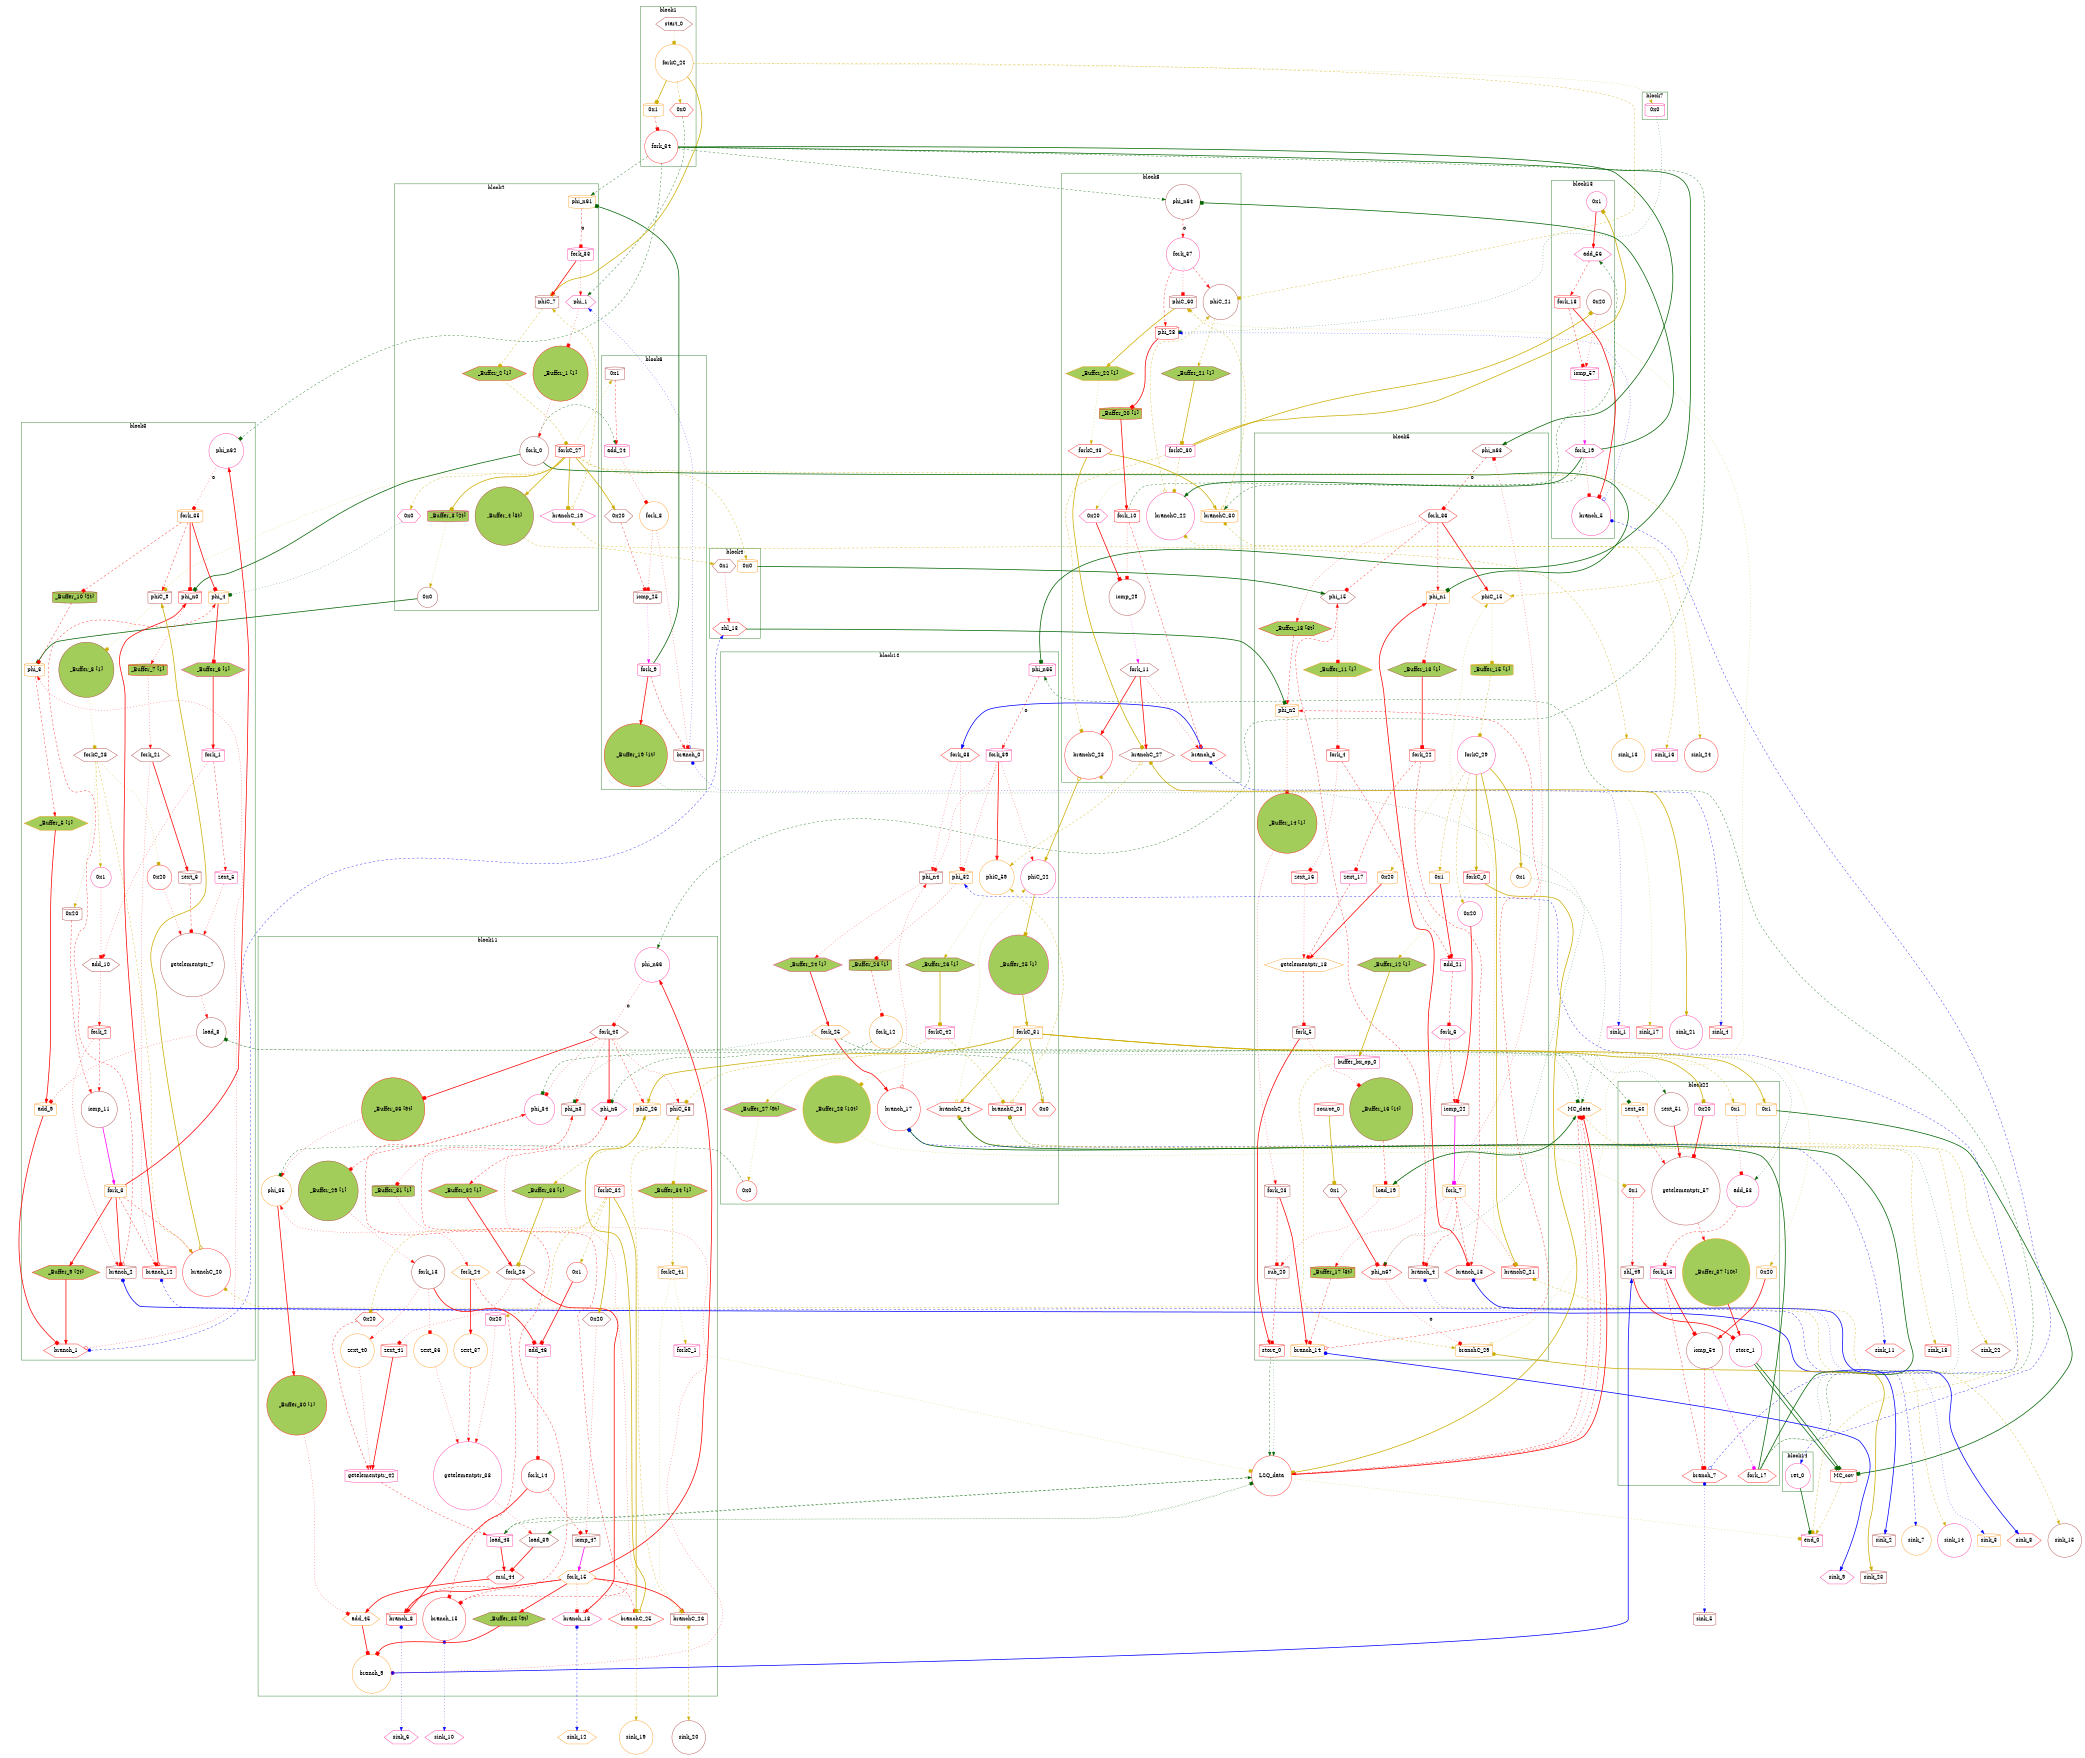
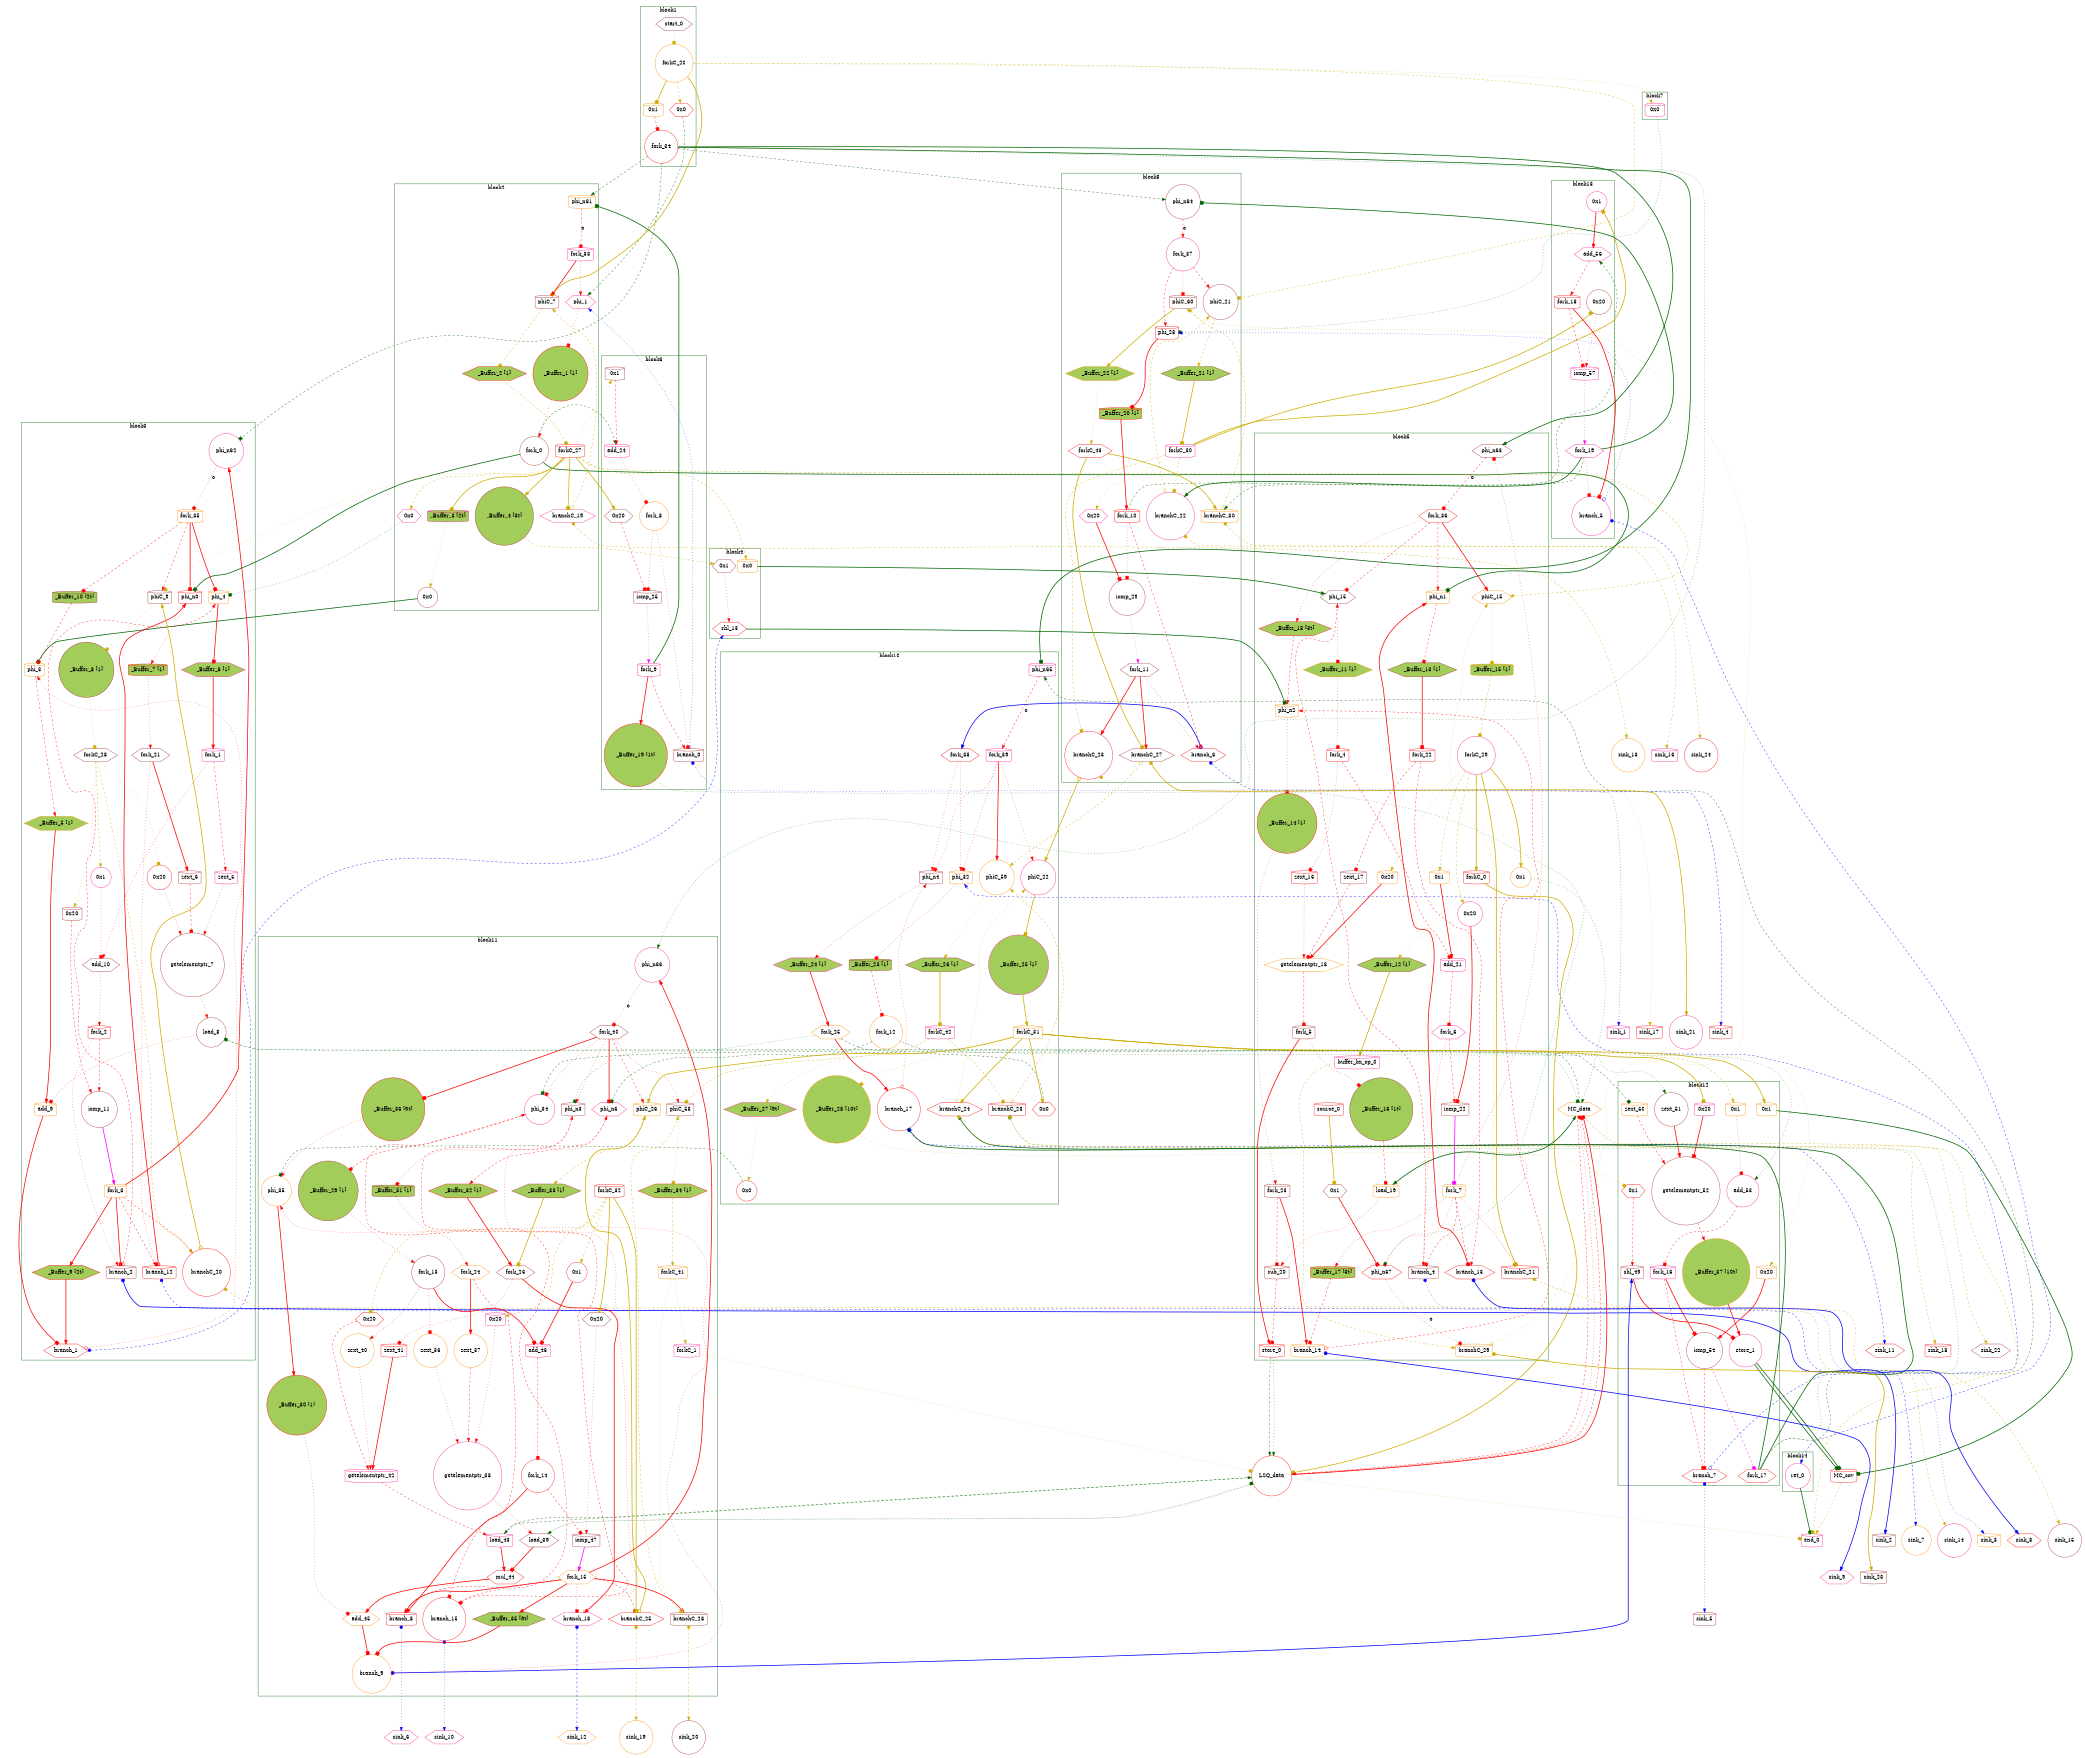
(1704, 484) -> (1704, 484)
(1354, 877) -> (1354, 877)
(1699, 1085) -> (1699, 1085)
(1686, 1191) -> (1686, 1191)
